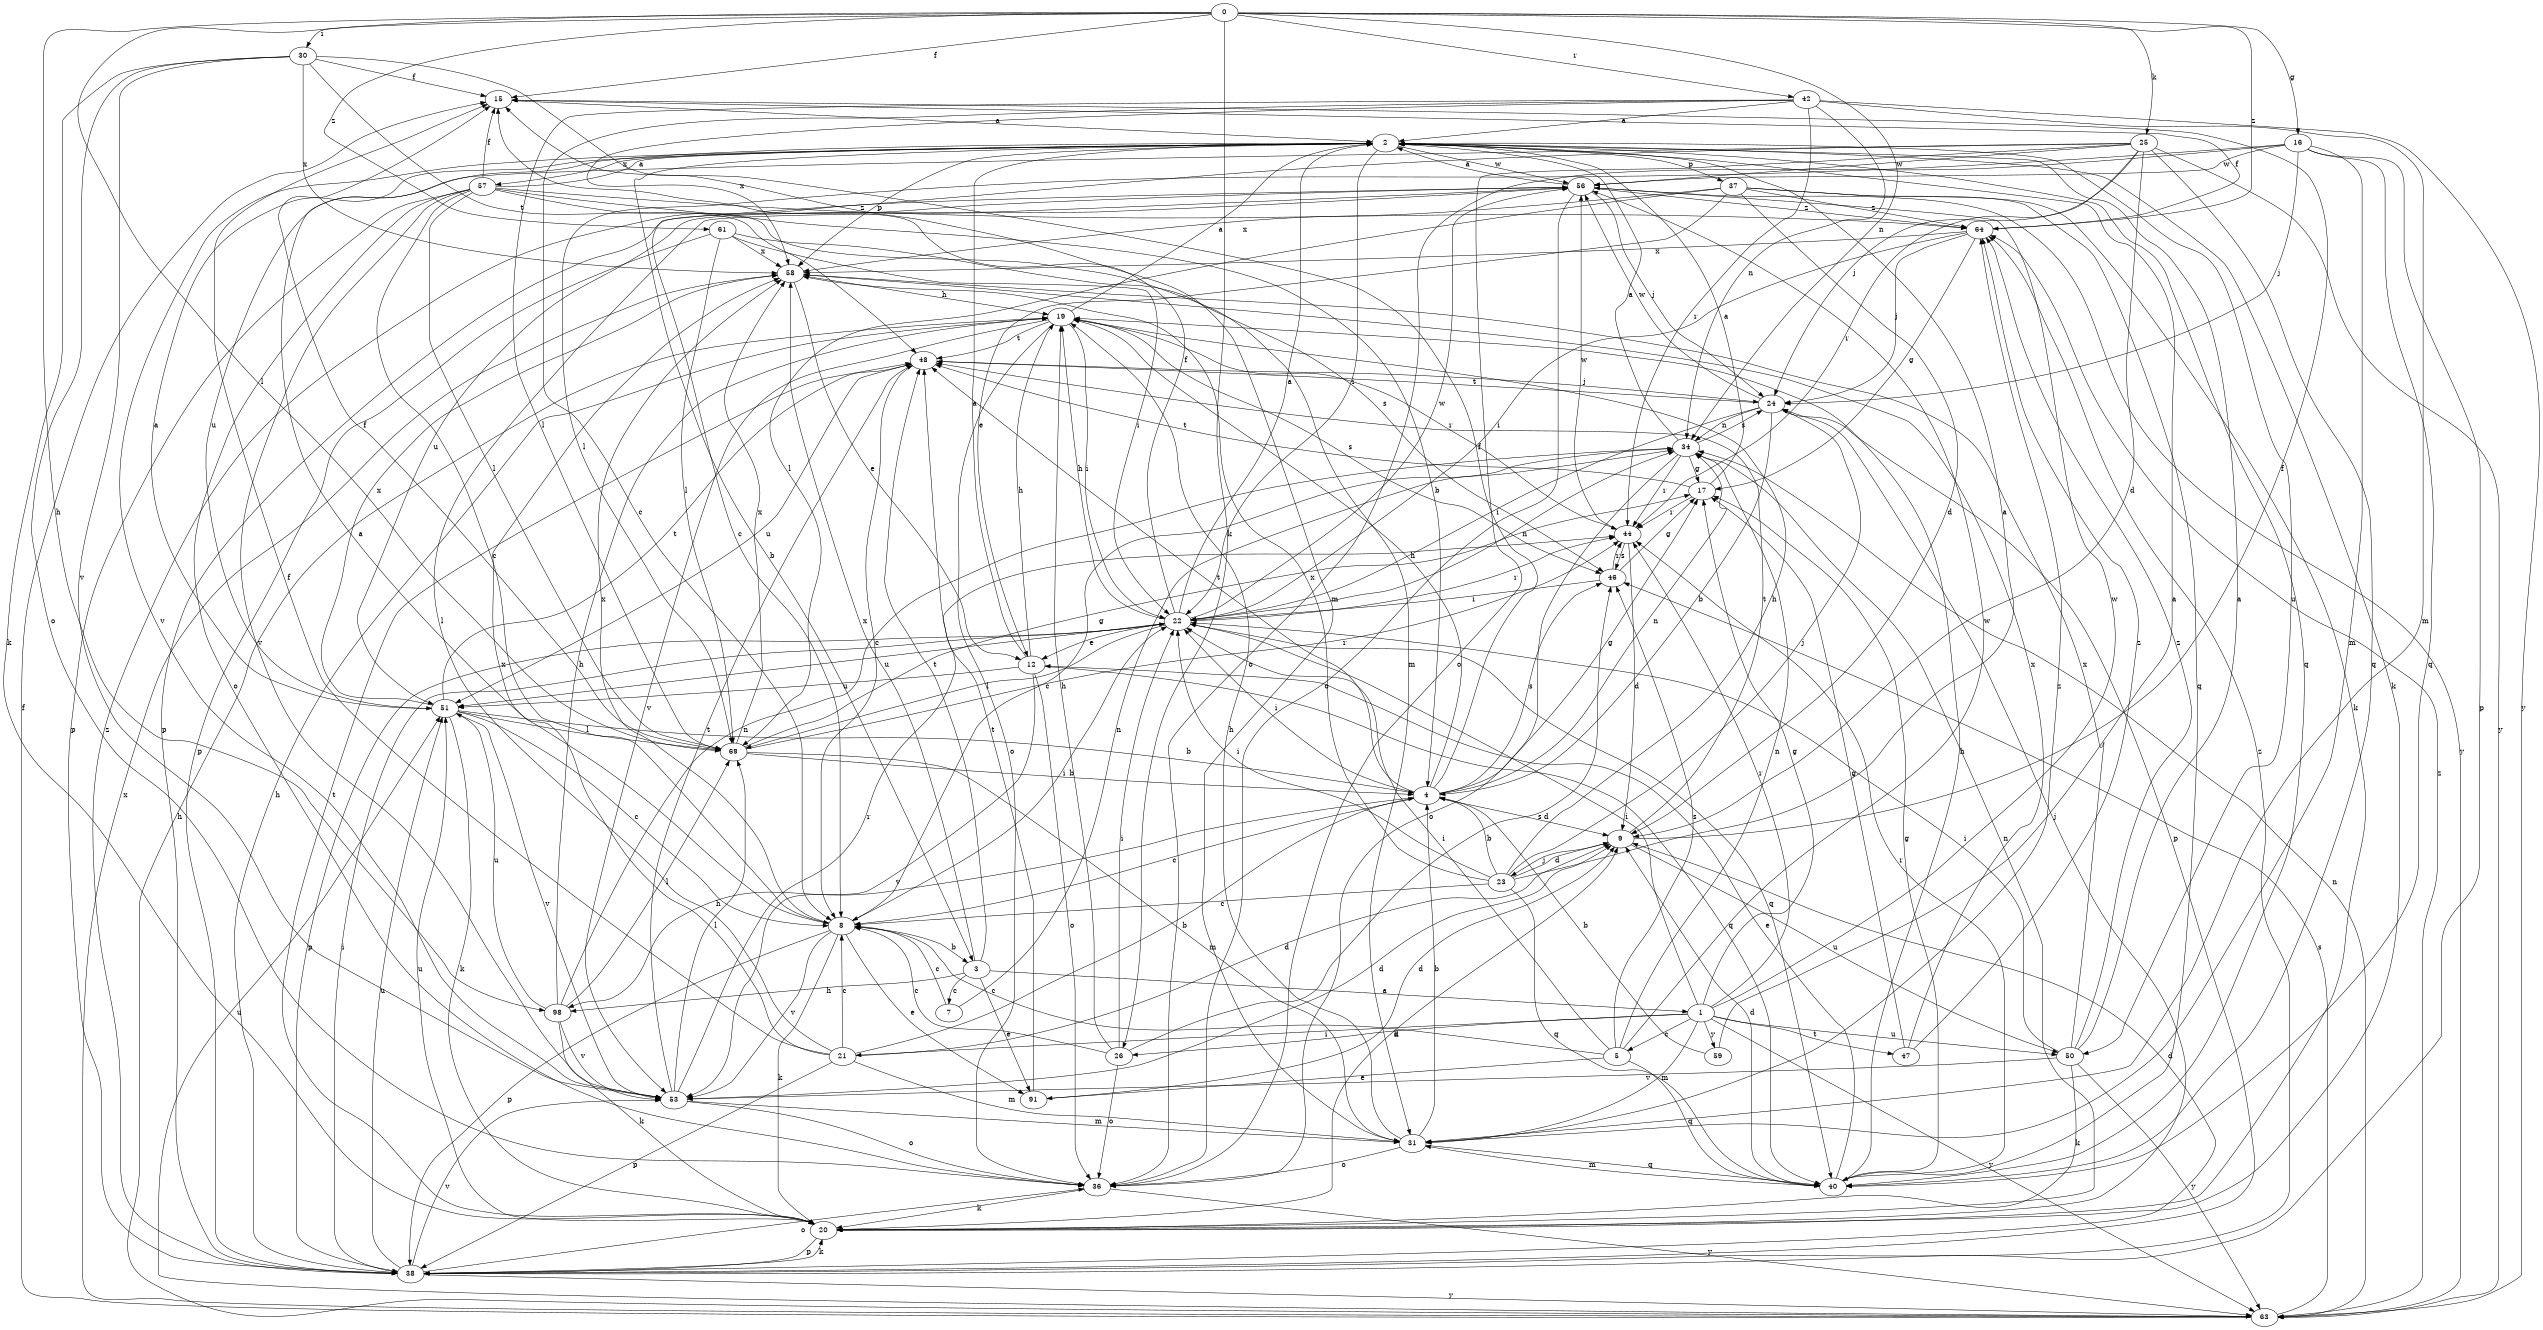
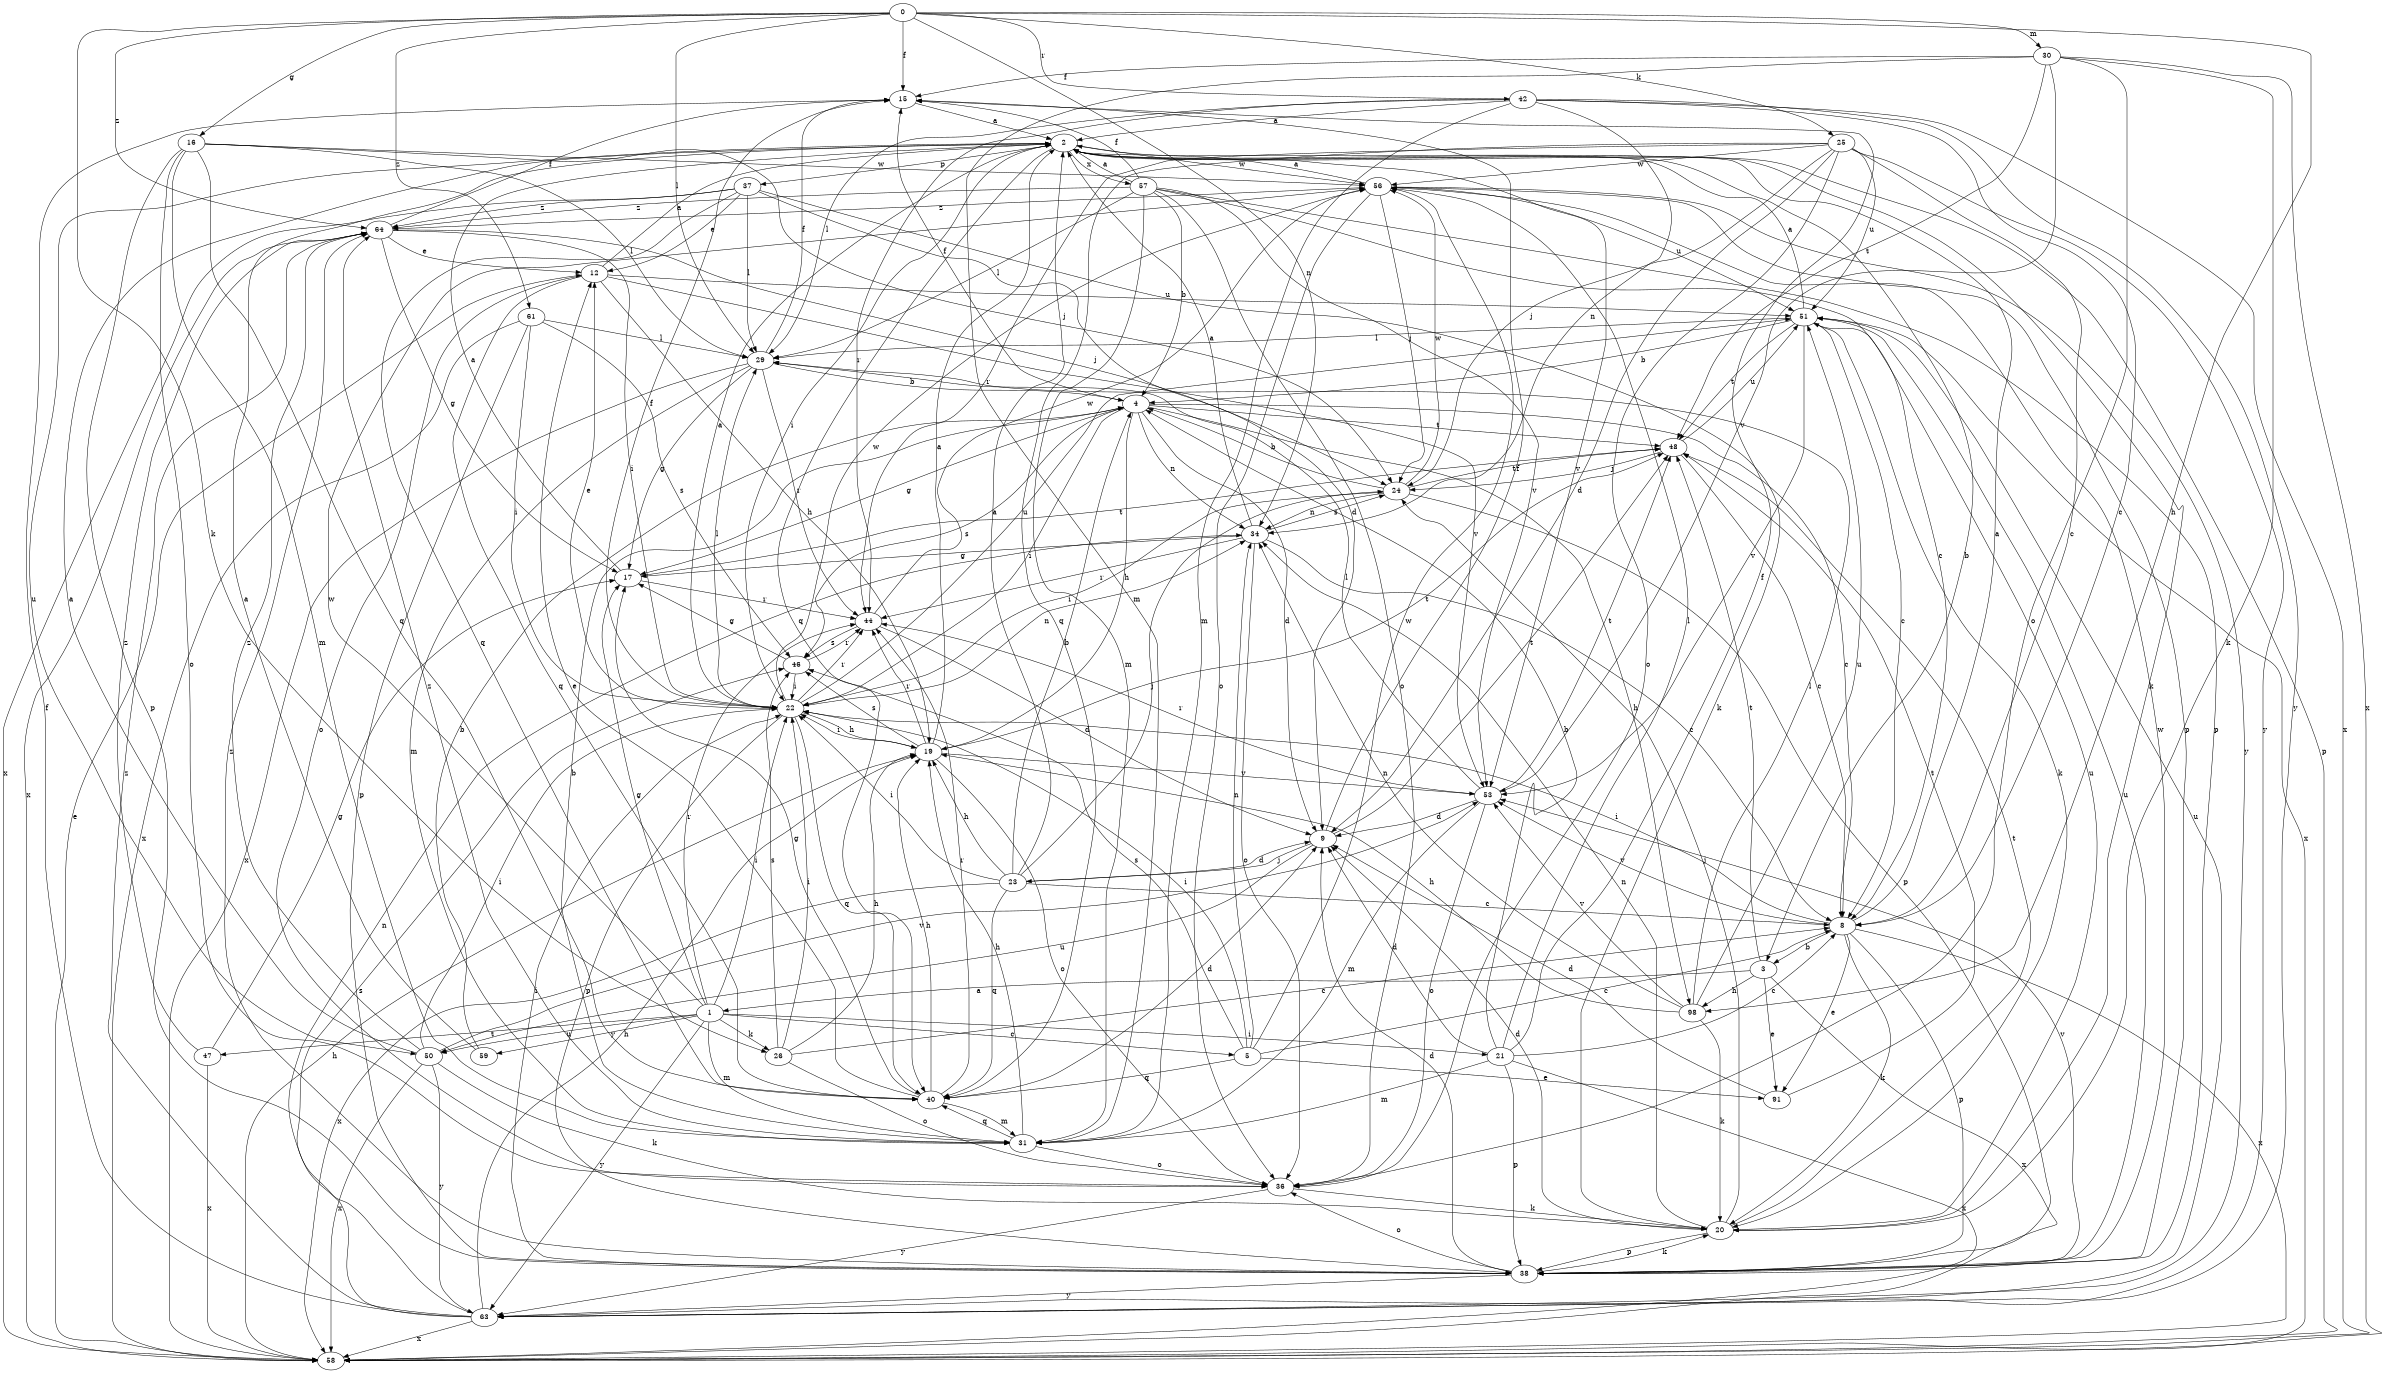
(322, 34) -> (2034, 34)
none -> (479, 265)
(366, 631) -> none
(108, 730) -> (2161, 730)
(734, 752) -> (760, 360)
(949, 1013) -> none
